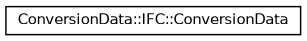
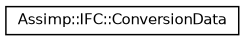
(153, 21) -> (122, 21)
